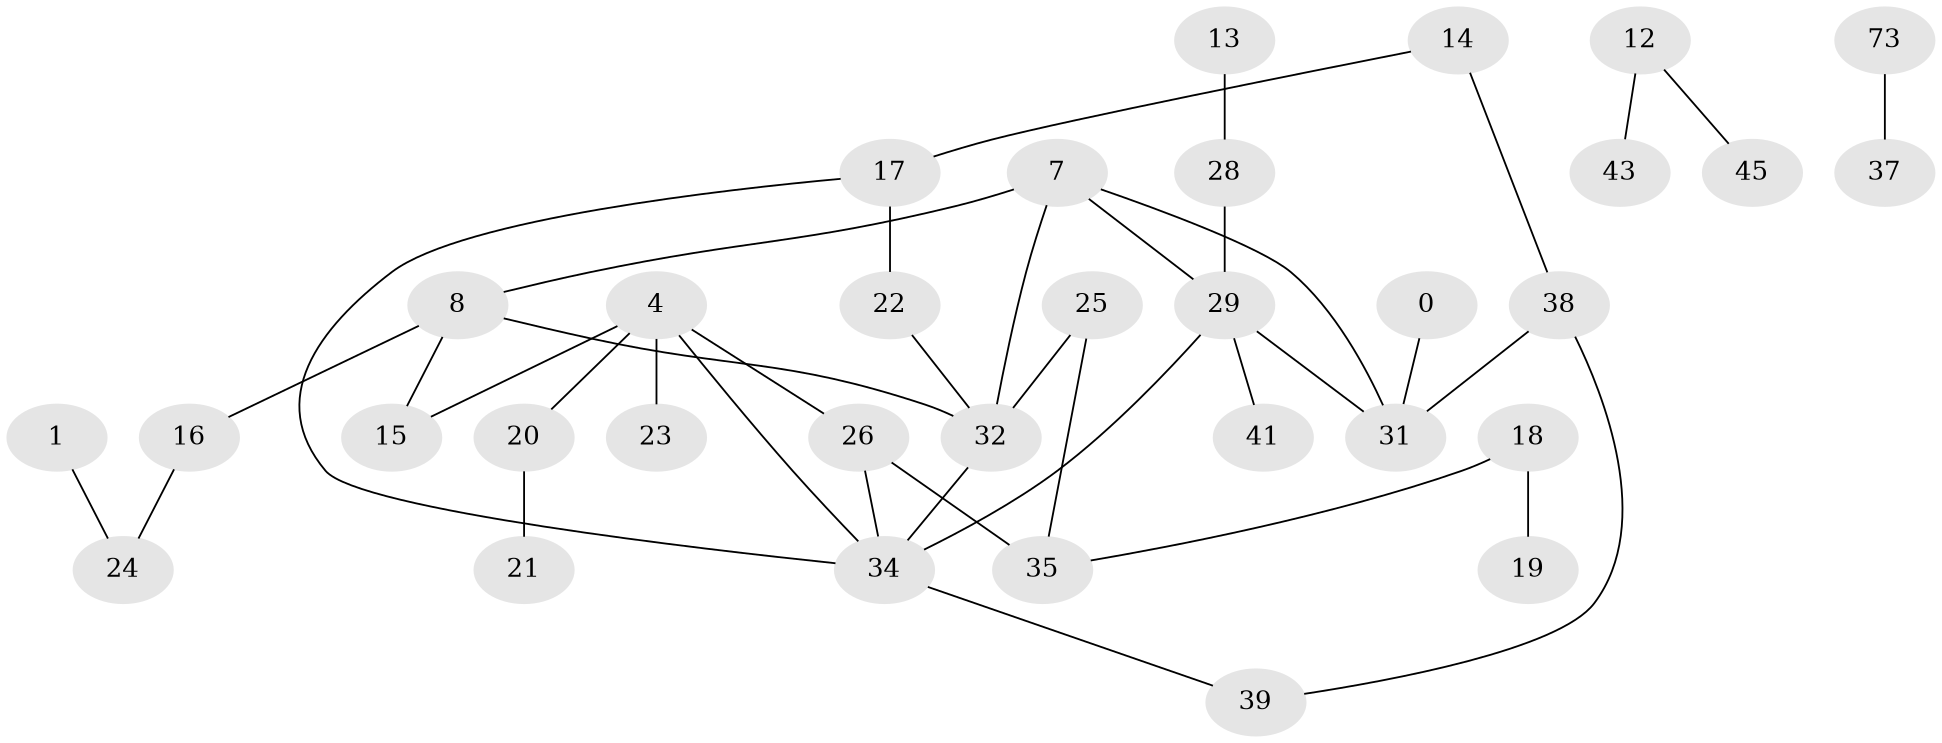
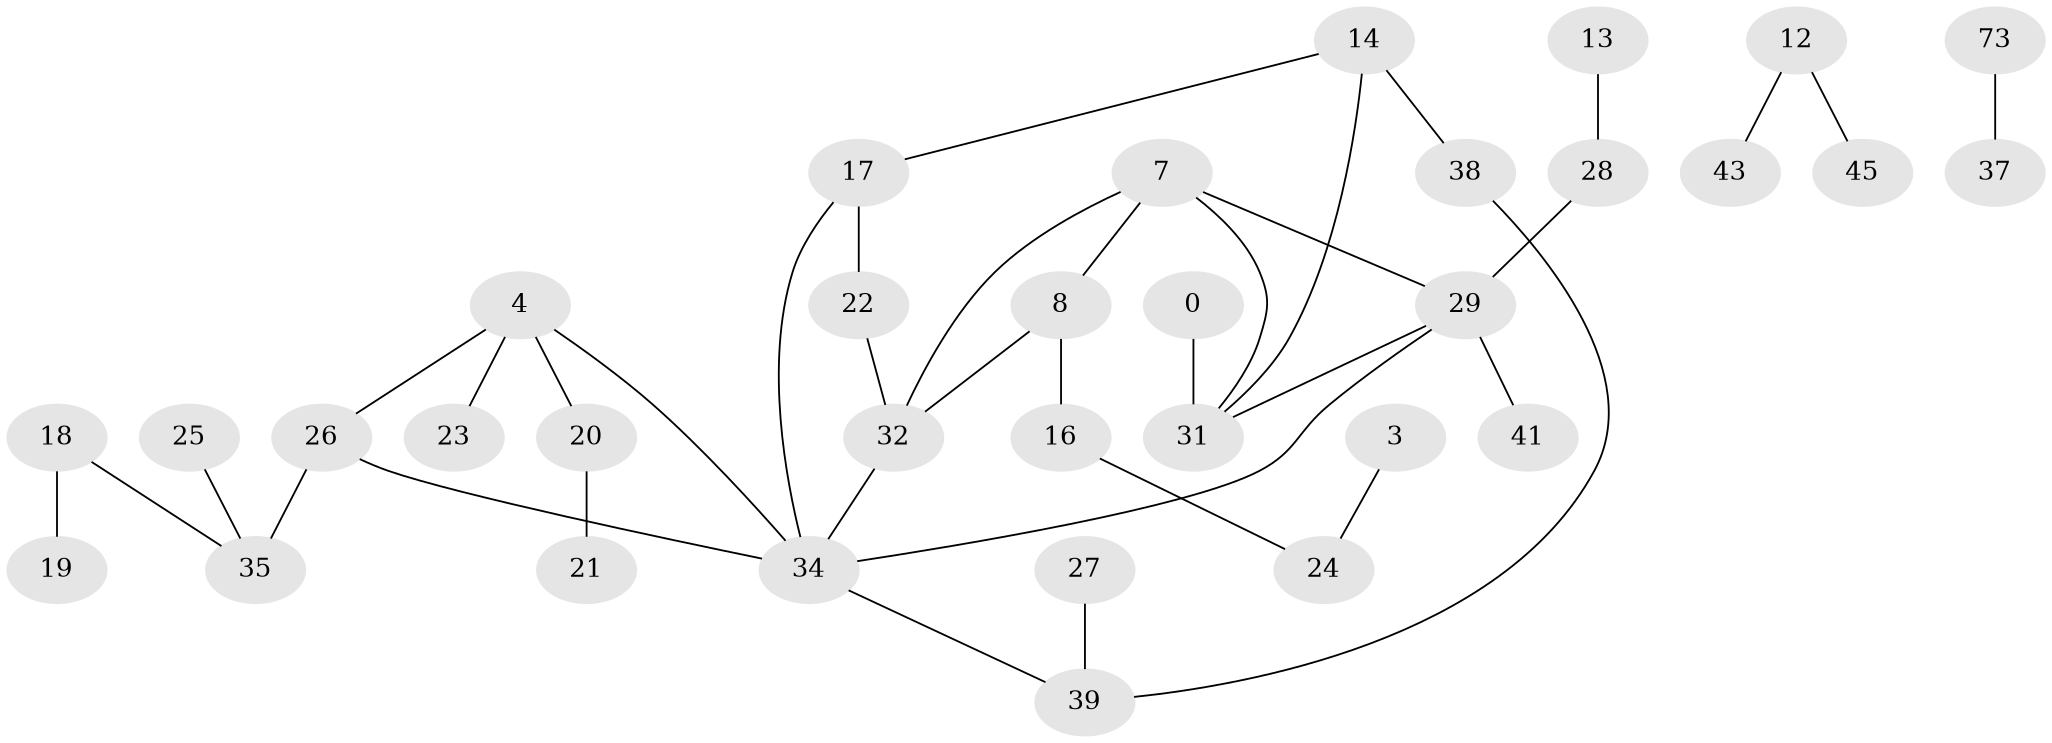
(1042, 371) -> none
(1478, 371) -> (1324, 257)
(57, 438) -> (1396, 438)
(392, 438) -> none
none -> (1085, 570)
